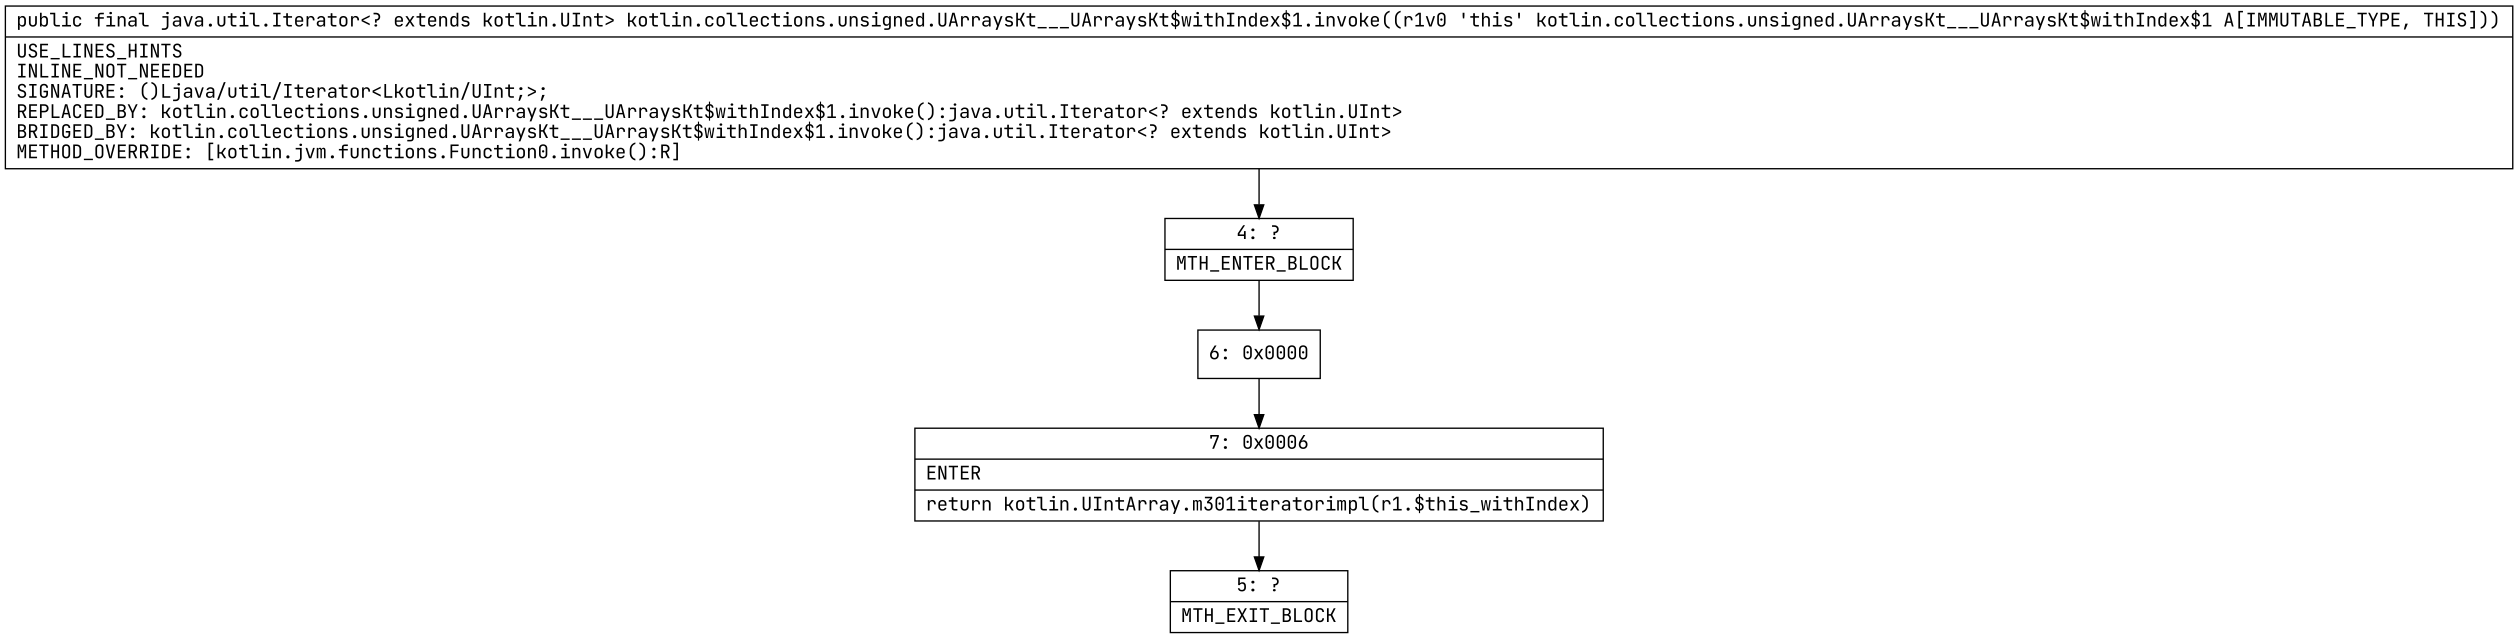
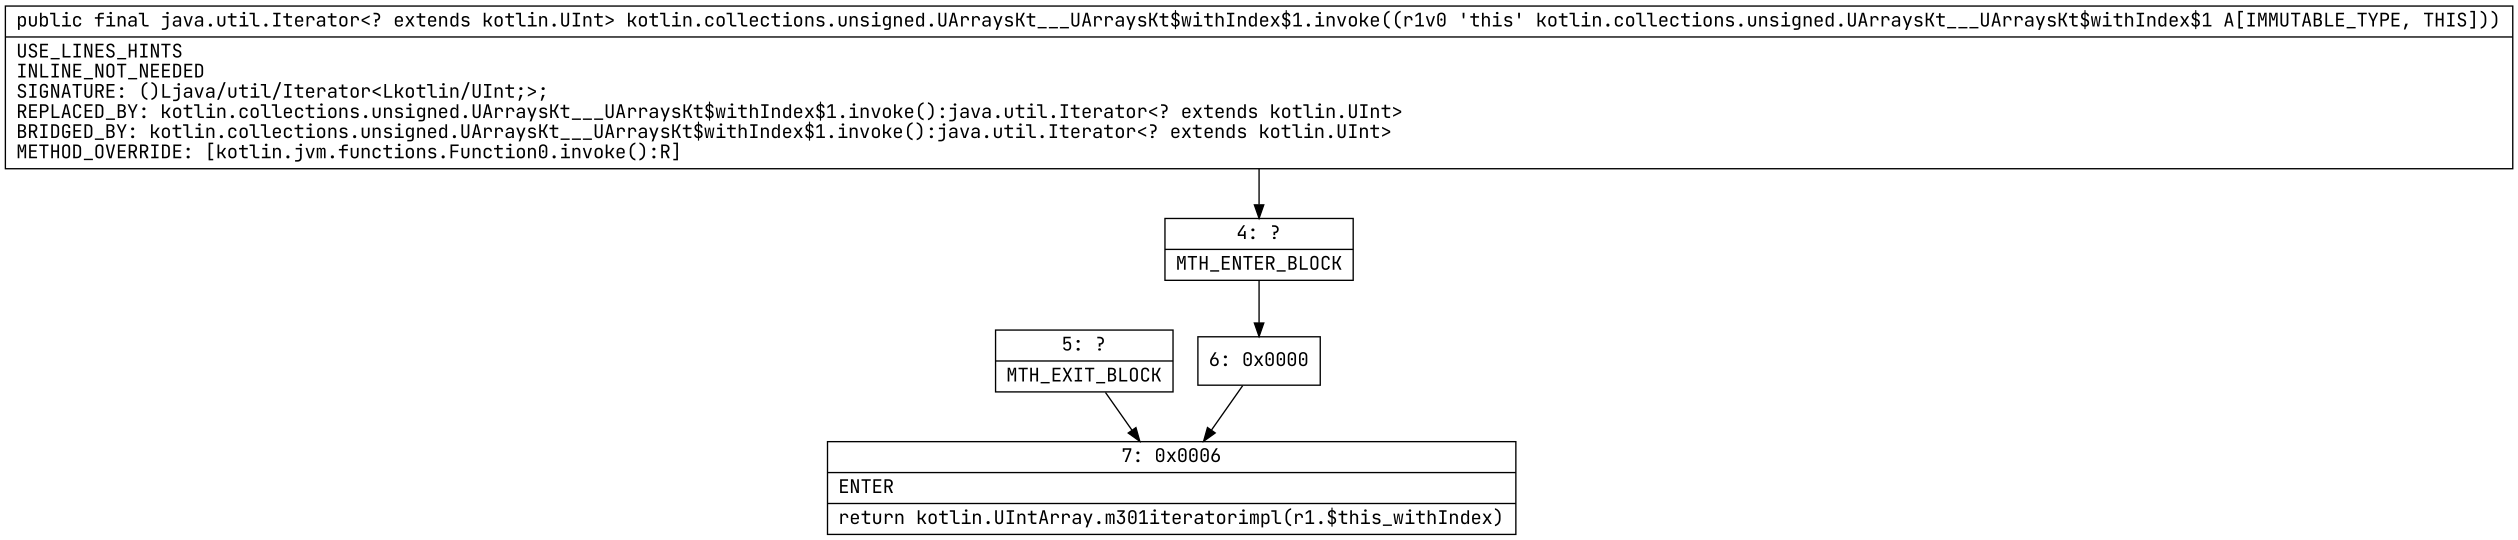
(1259, 539) -> (1119, 411)
